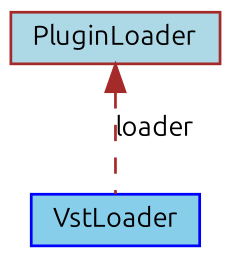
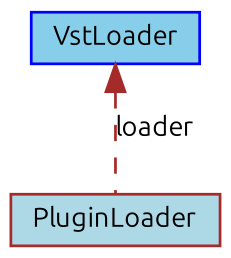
(115, 143) -> (115, 143)
